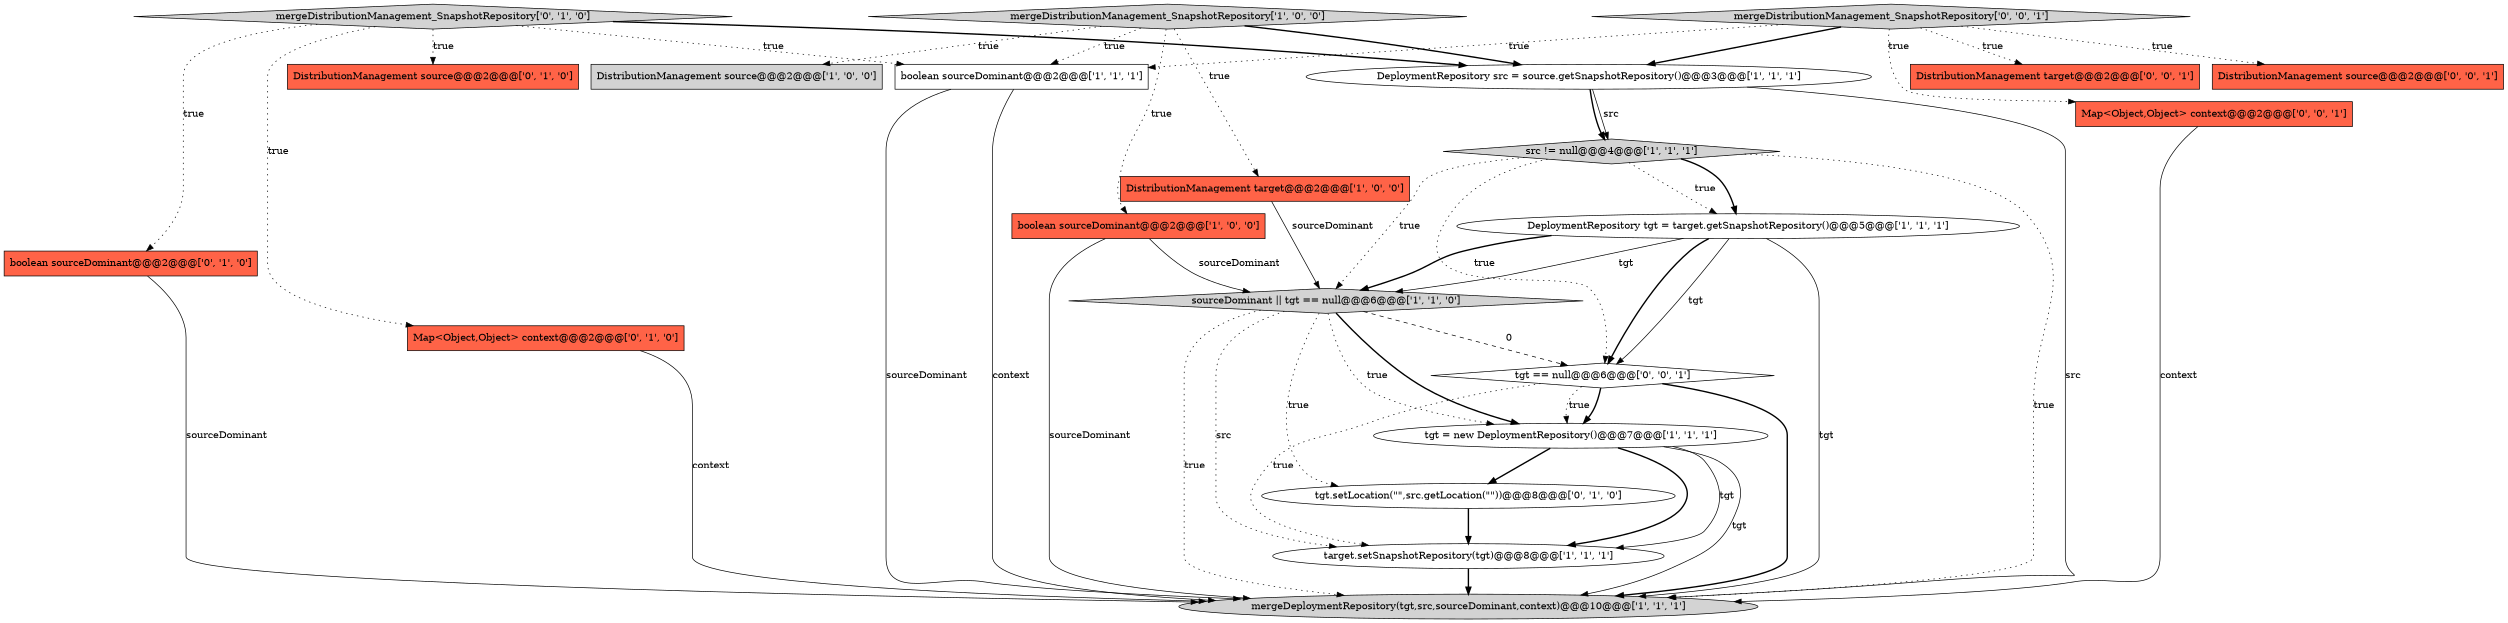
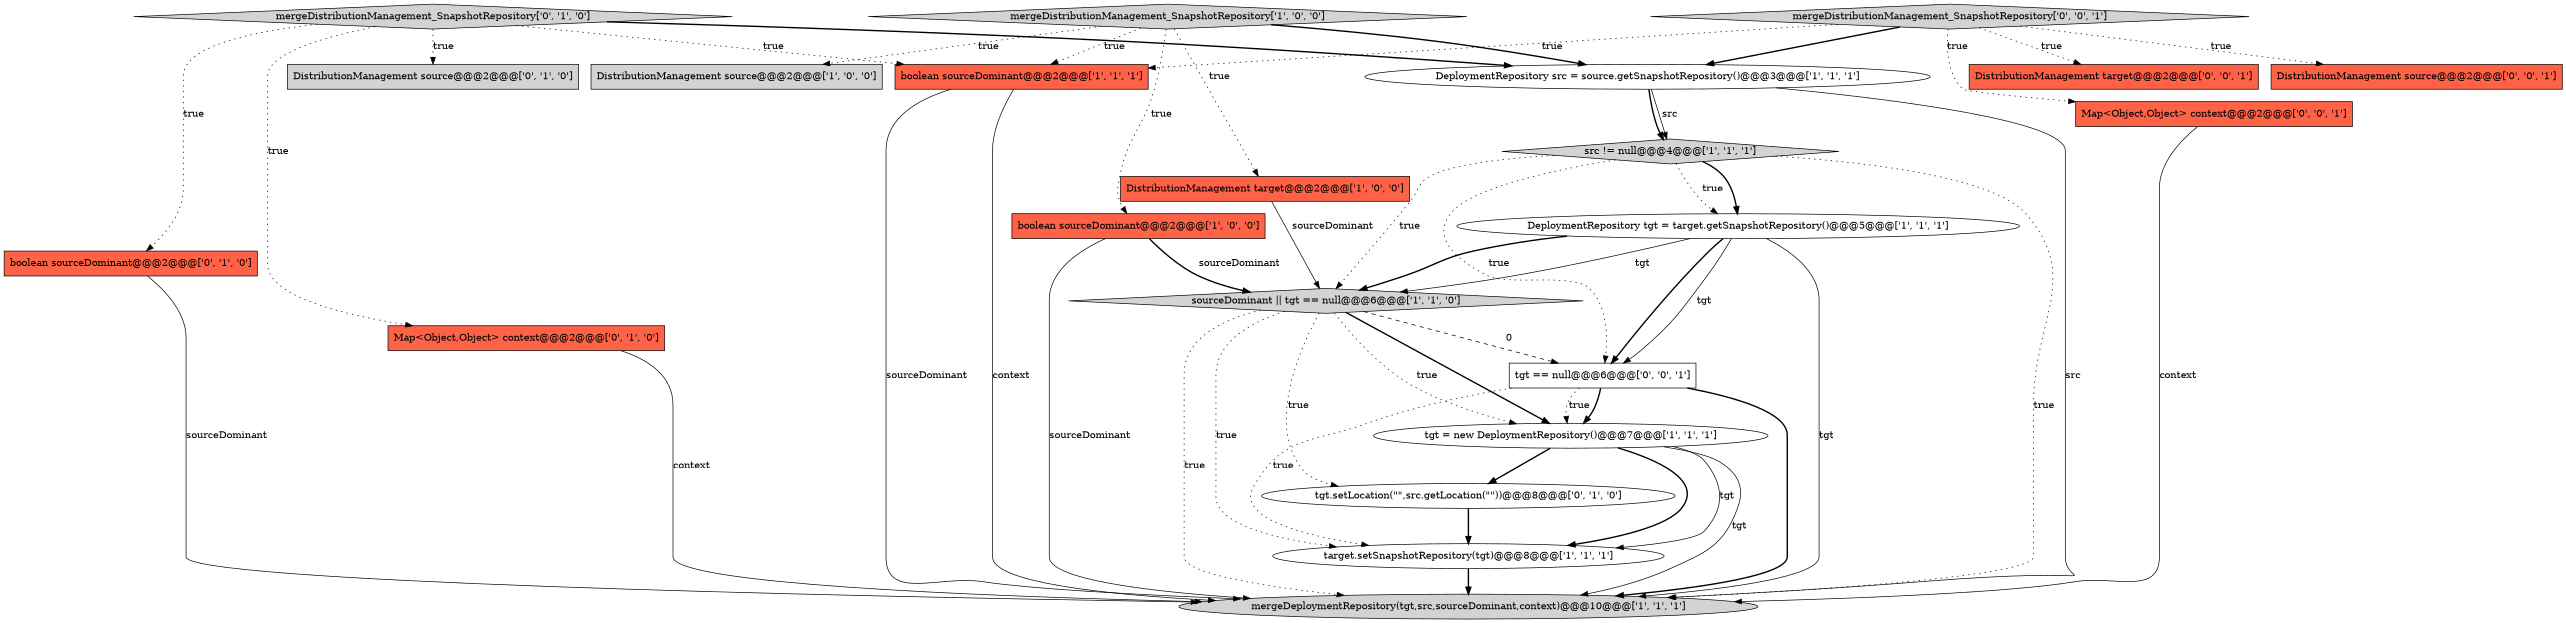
(433, 77) -> (433, 77)
(1022, 77) -> (1022, 77)
(1192, 272) -> (1192, 272)
(1603, 376) -> (1603, 376)
(1224, 436) -> (1227, 436)
